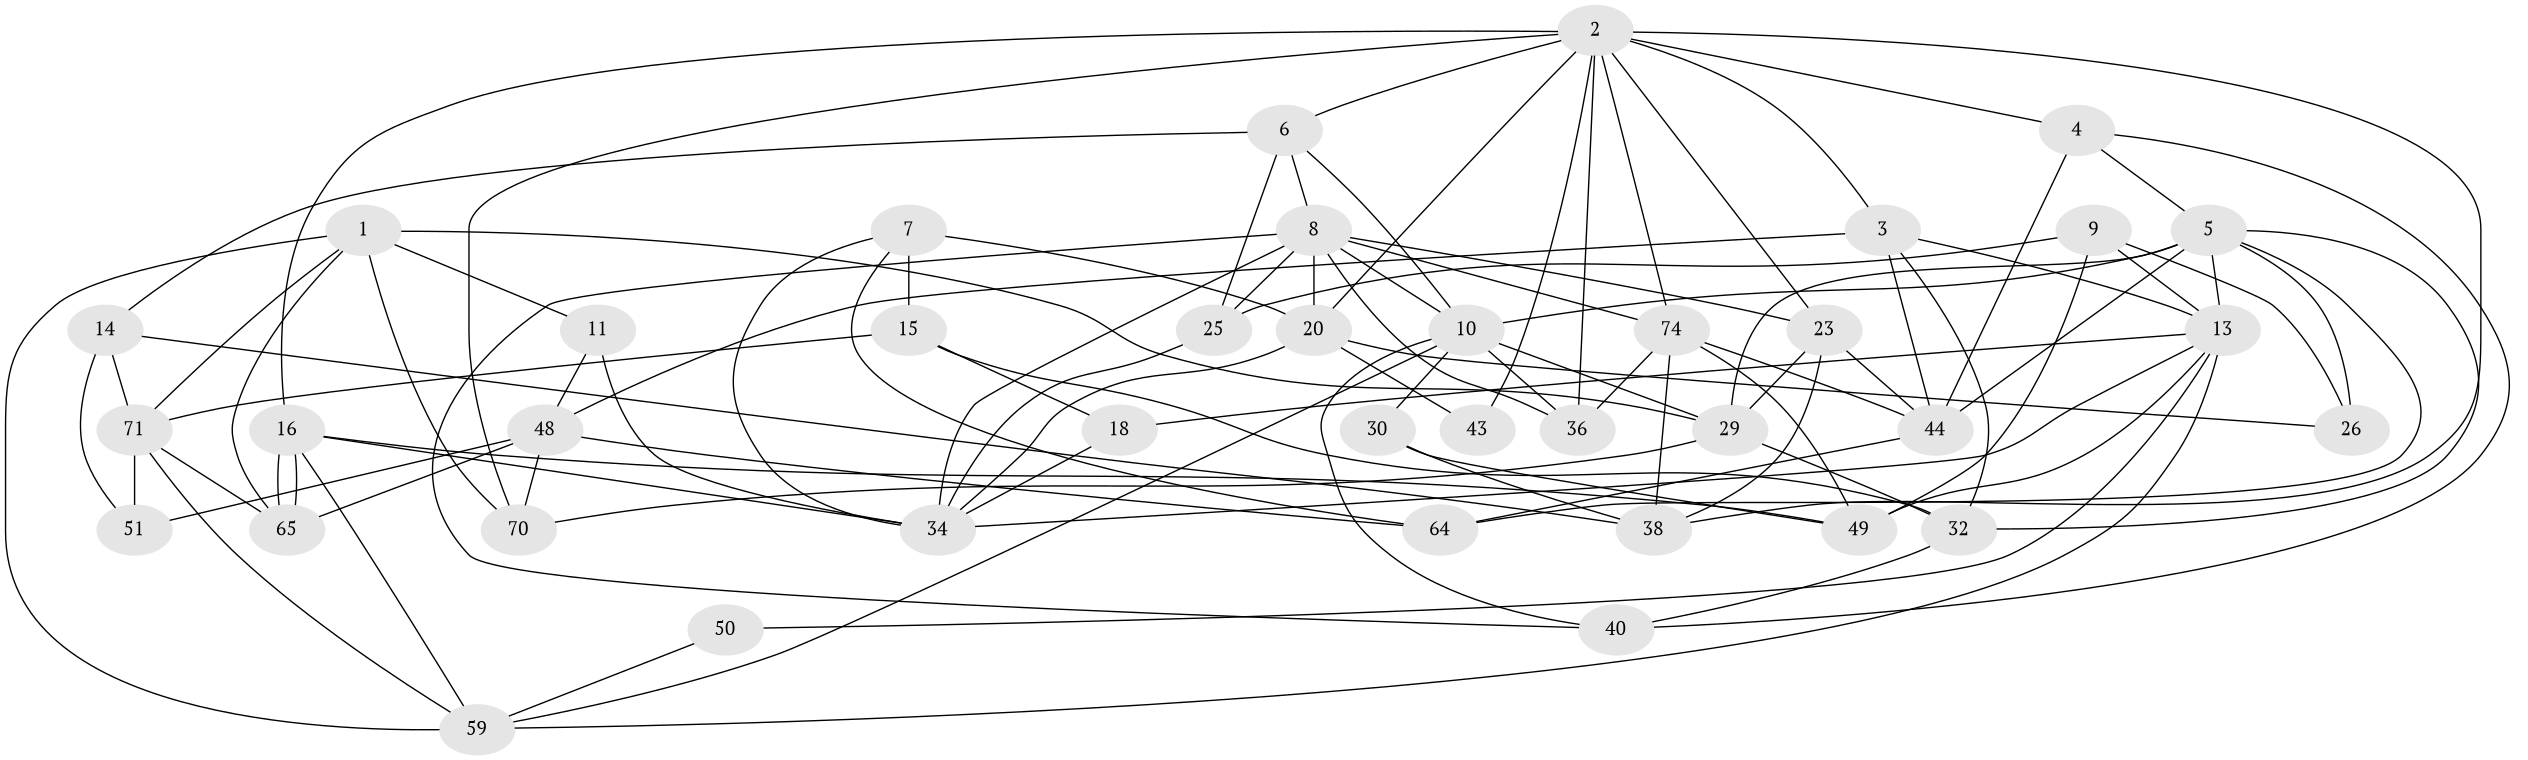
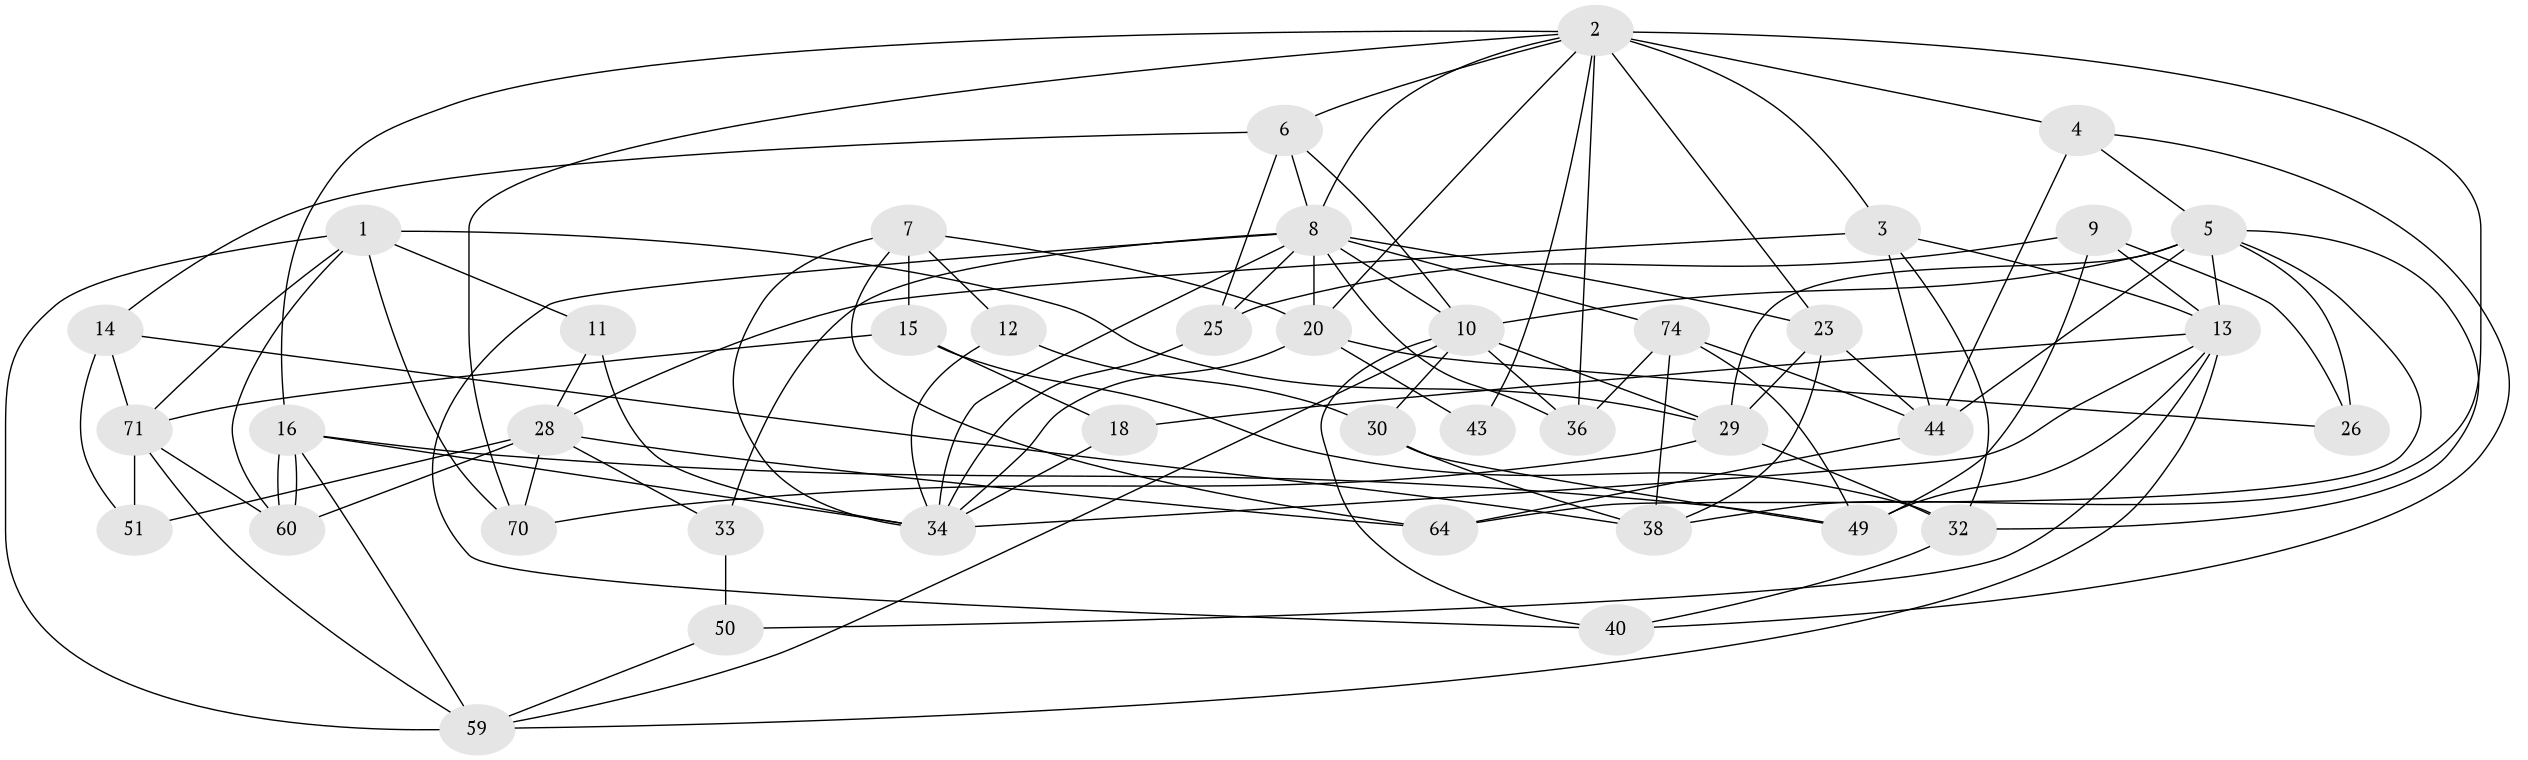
(1634, 180) -> (1417, 90)
none -> (1009, 330)
(545, 430) -> (545, 430)
(287, 530) -> (287, 530)
none -> (726, 530)
